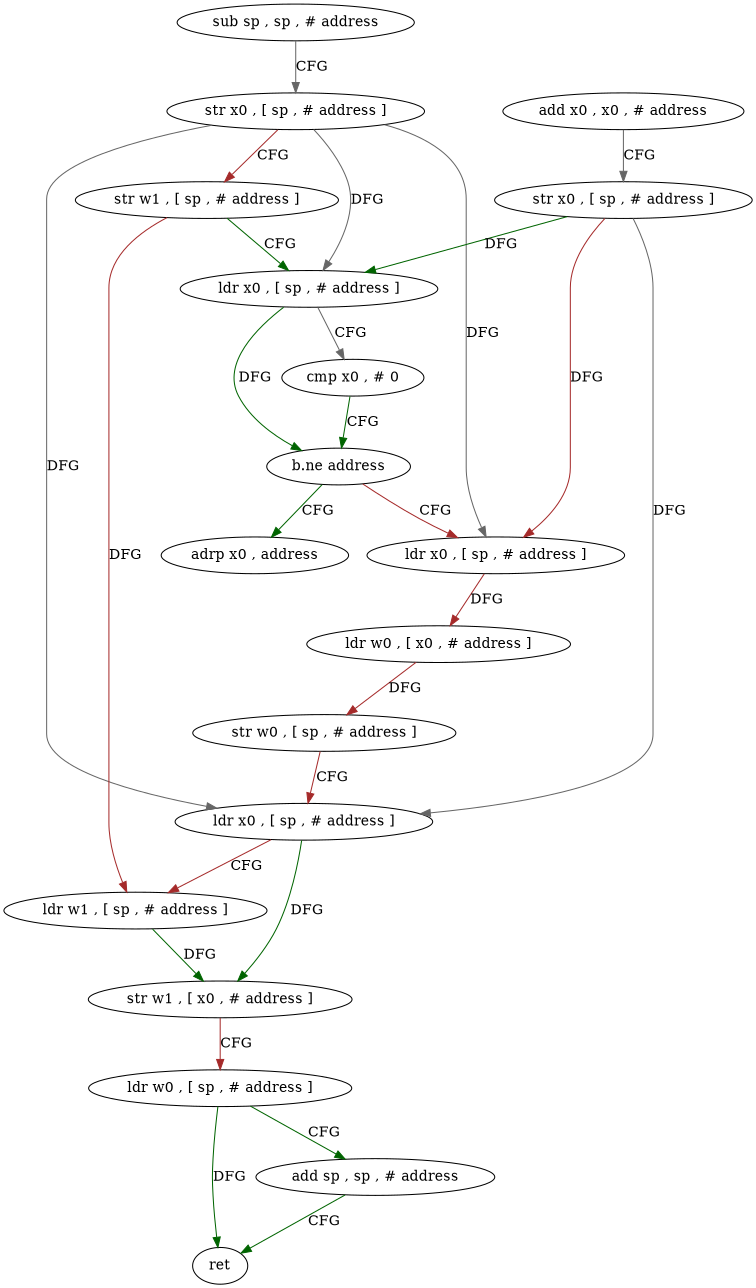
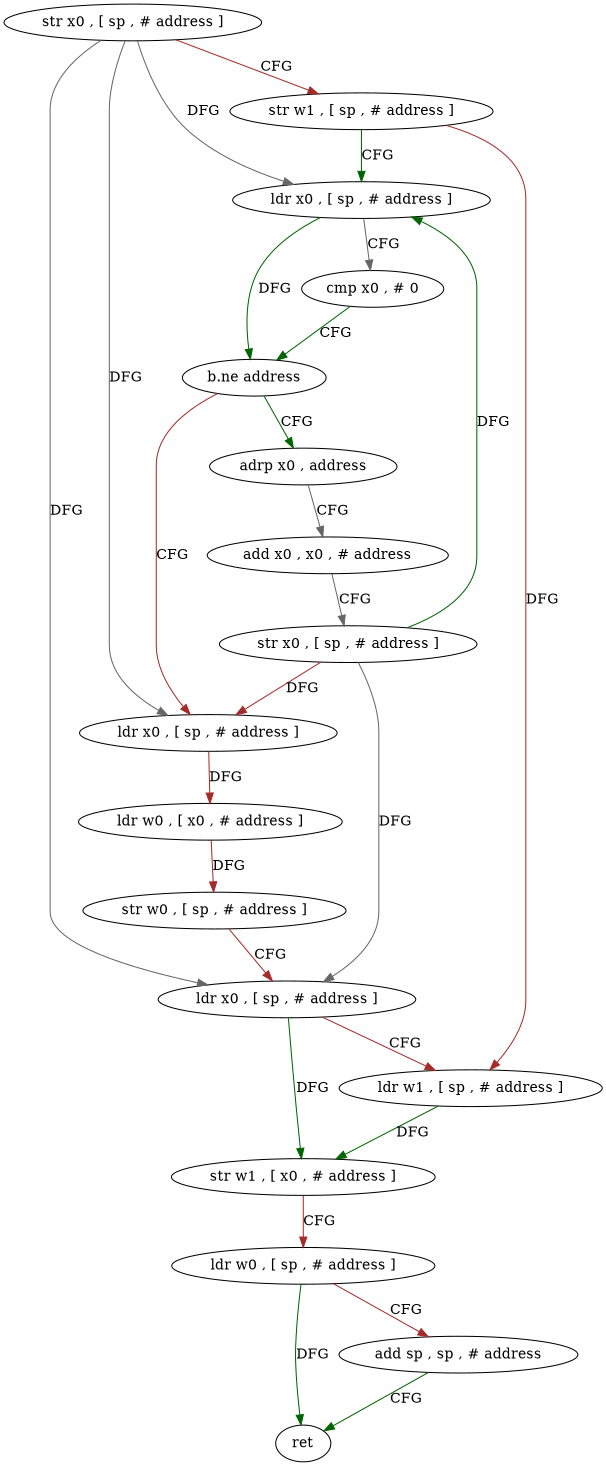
(296, 22) -> none
none -> (314, 506)
(293, 1130) -> (376, 1308)
